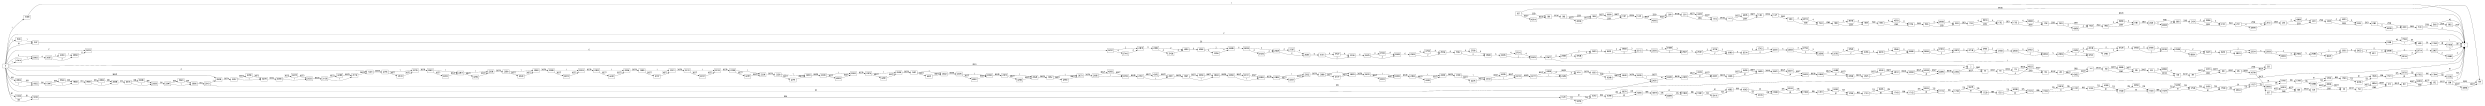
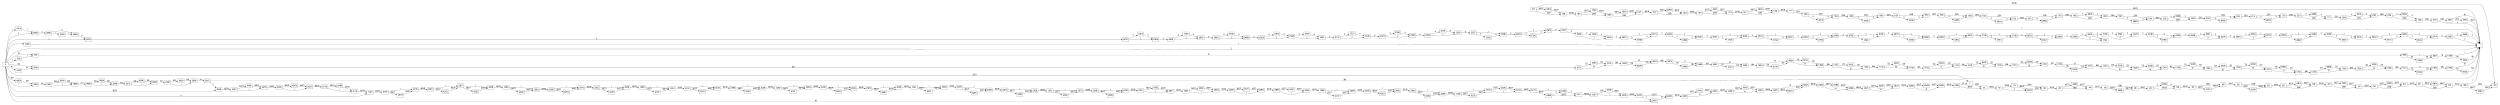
(2262, 82) -> (2275, 86)
